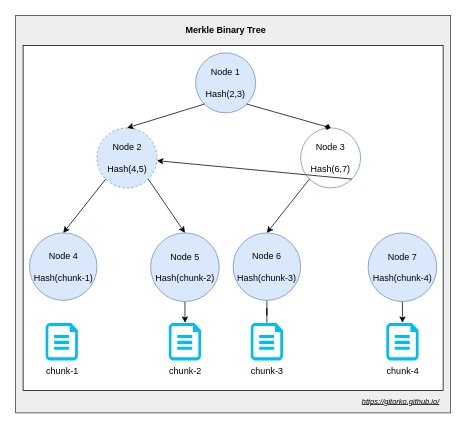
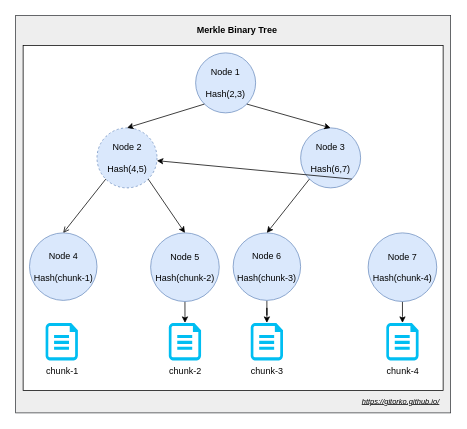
(225, 30) -> (237, 30)
(324, 126) -> (324, 126)
(330, 158) -> (330, 158)
(67, 228) -> (66, 229)
(267, 318) -> (267, 316)
